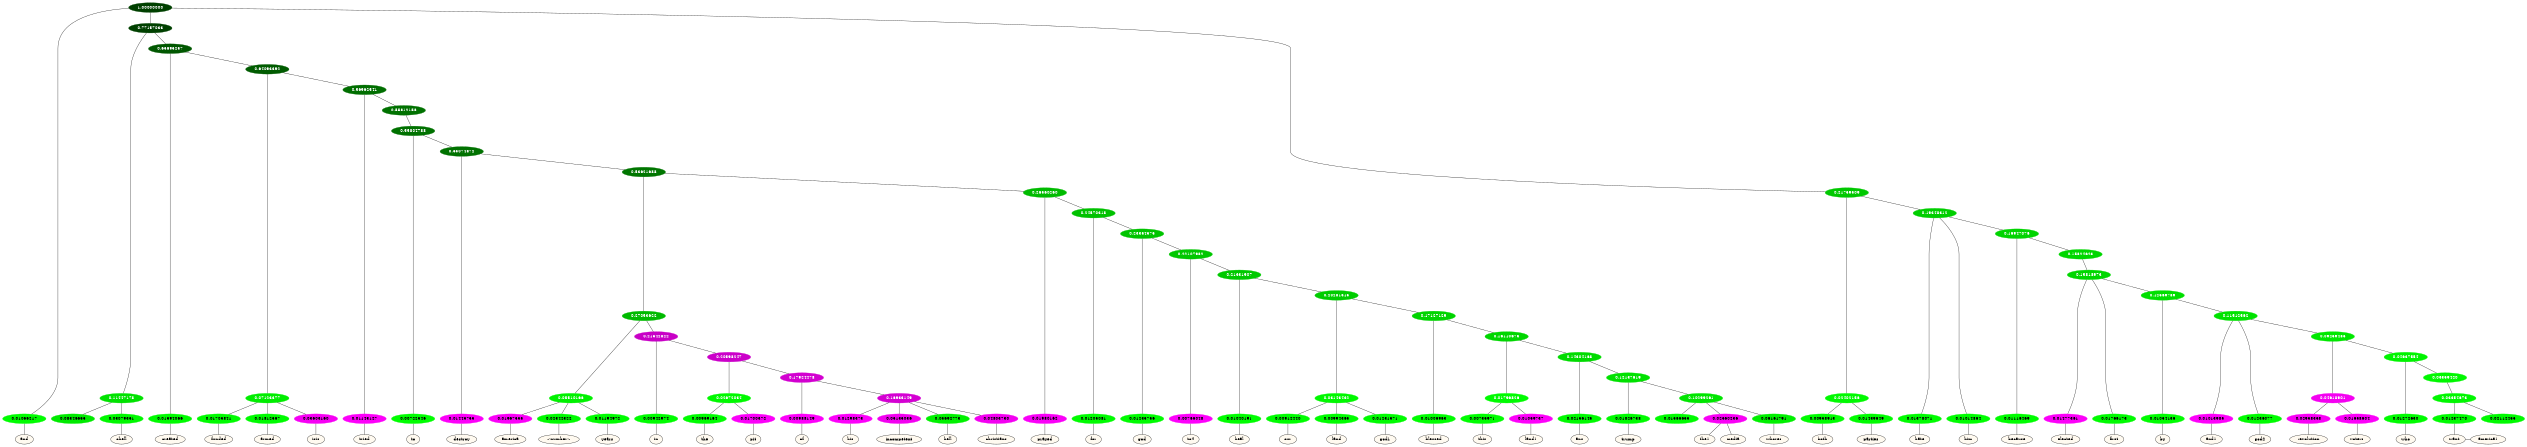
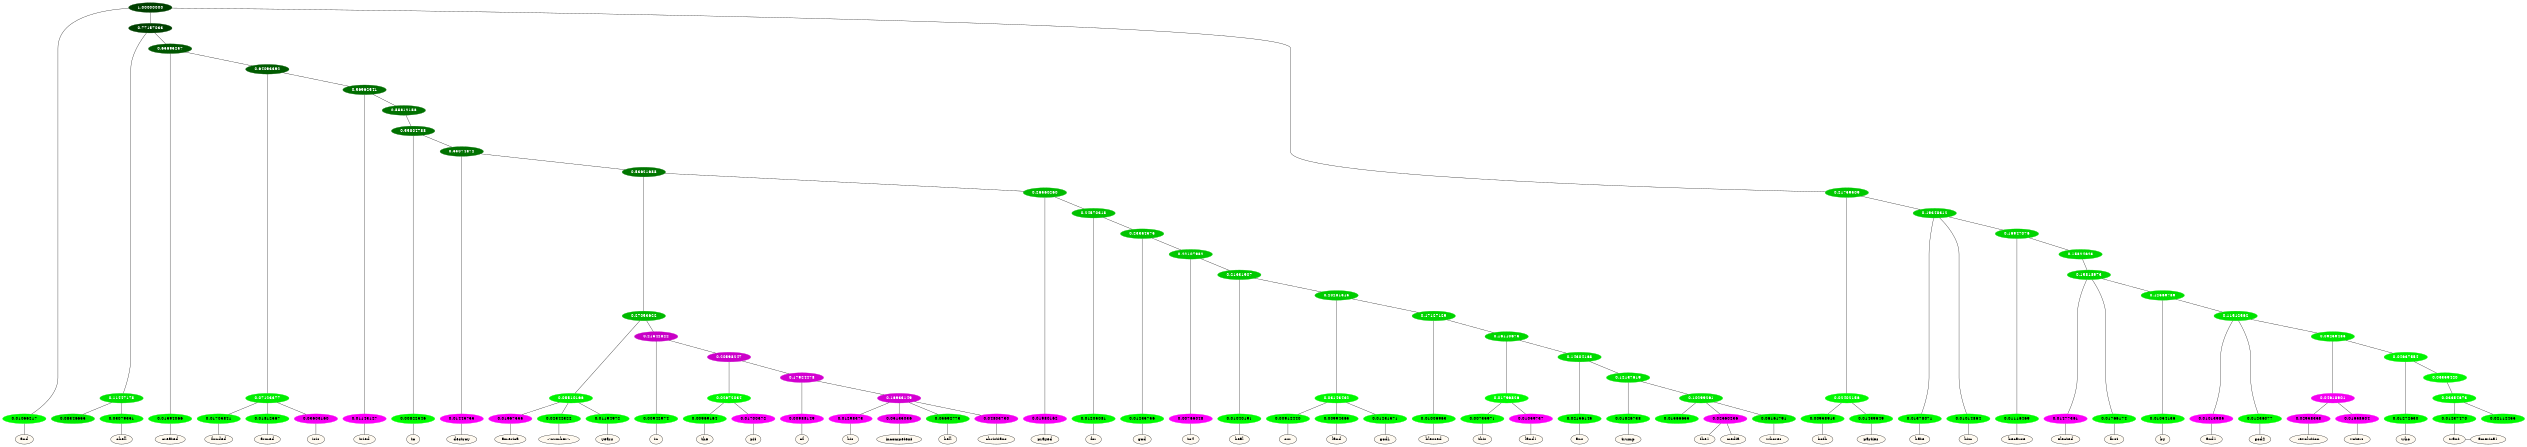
(413, 419) -> (413, 419)
(2114, 419) -> (2114, 419)
